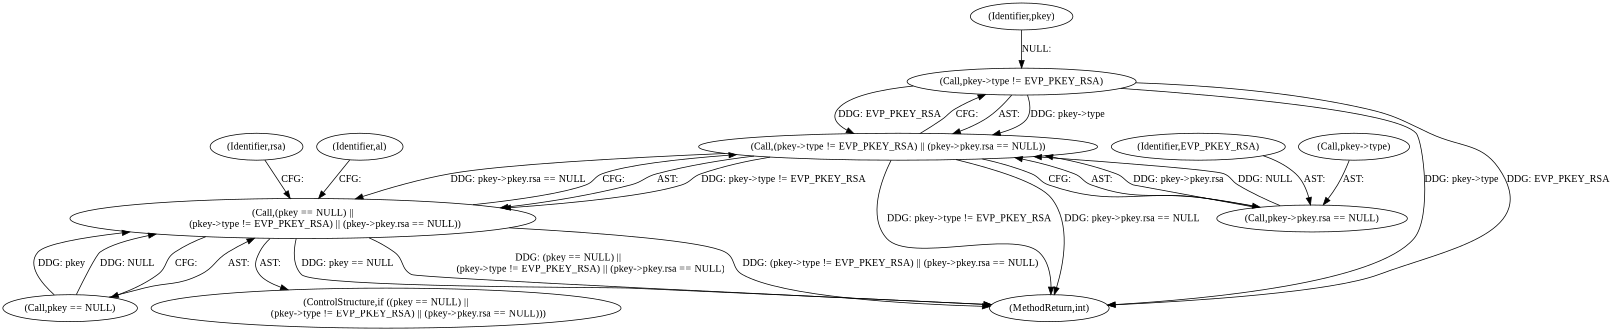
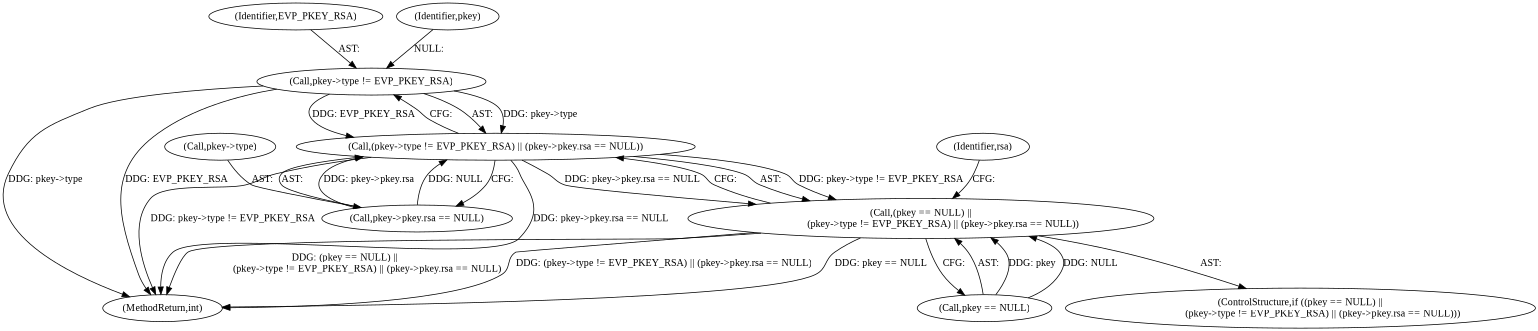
(360, 147) -> none
(1292, 171) -> (331, 46)
